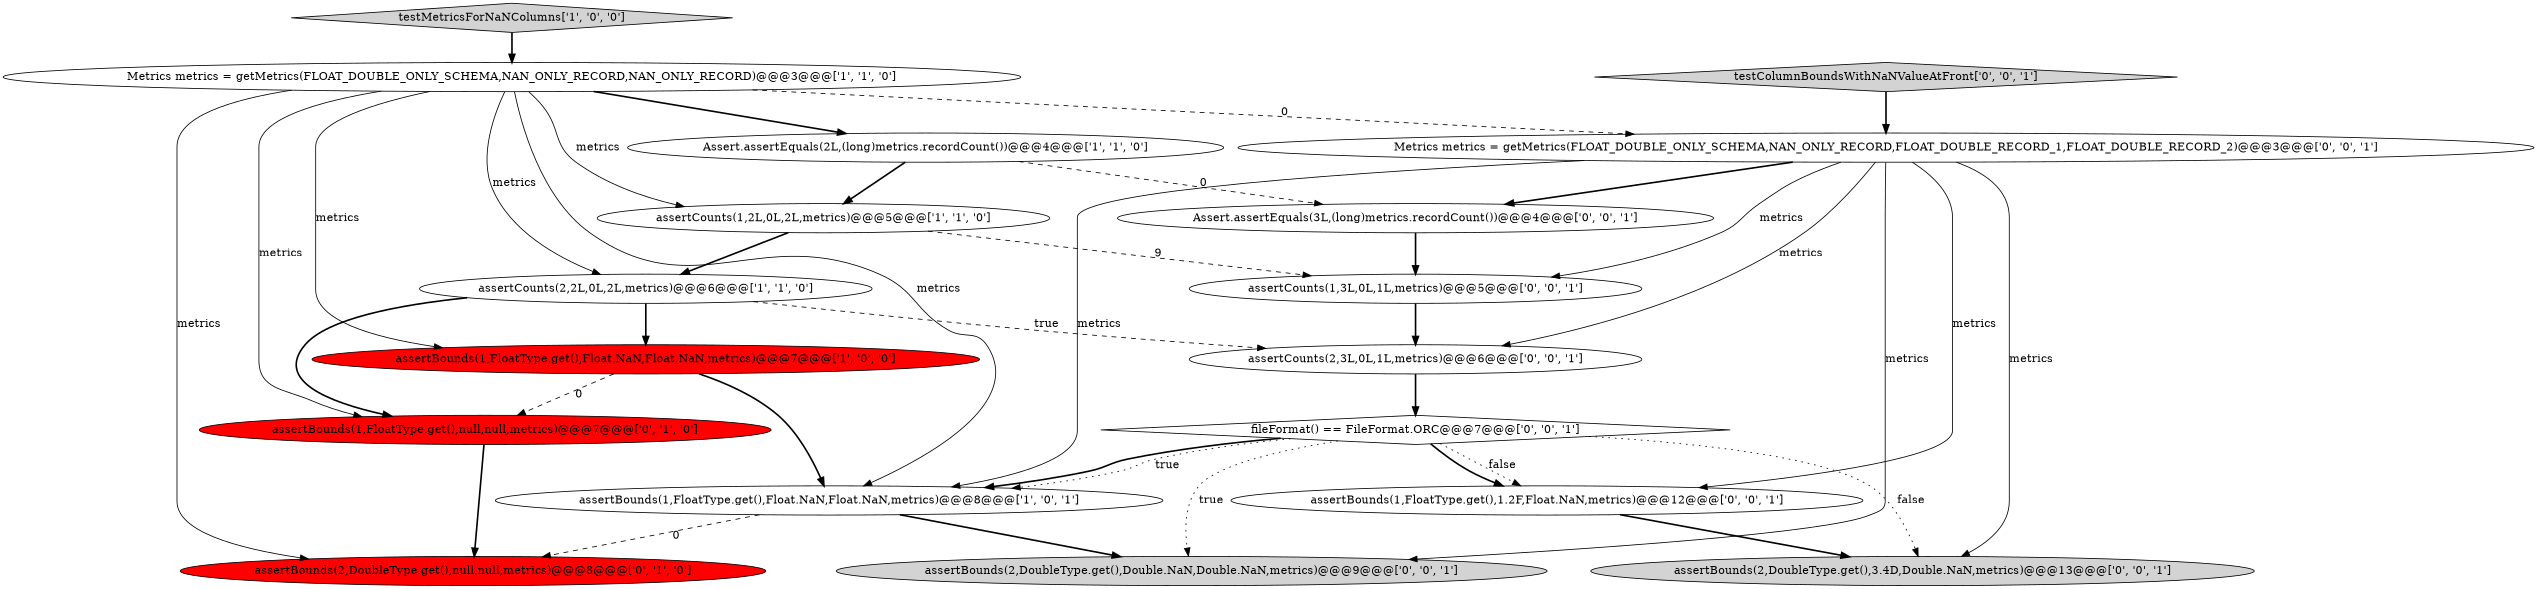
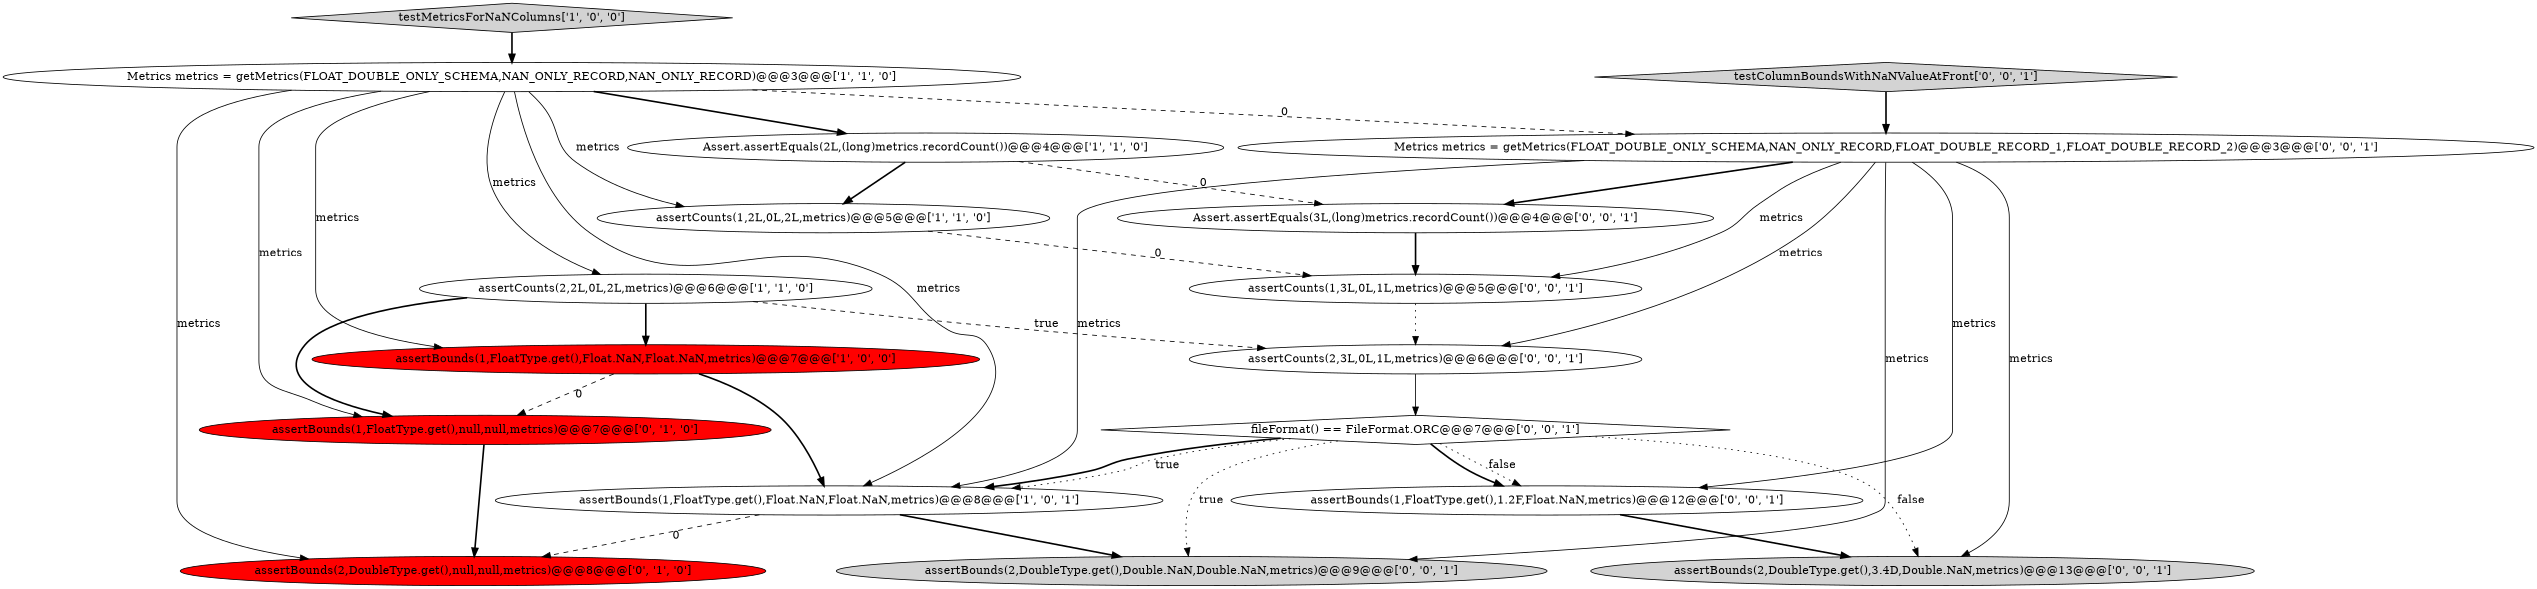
(739, 252) -> none
(1158, 253) -> (1158, 253)
(1416, 320) -> (1416, 320)
(1416, 391) -> (1416, 391)
